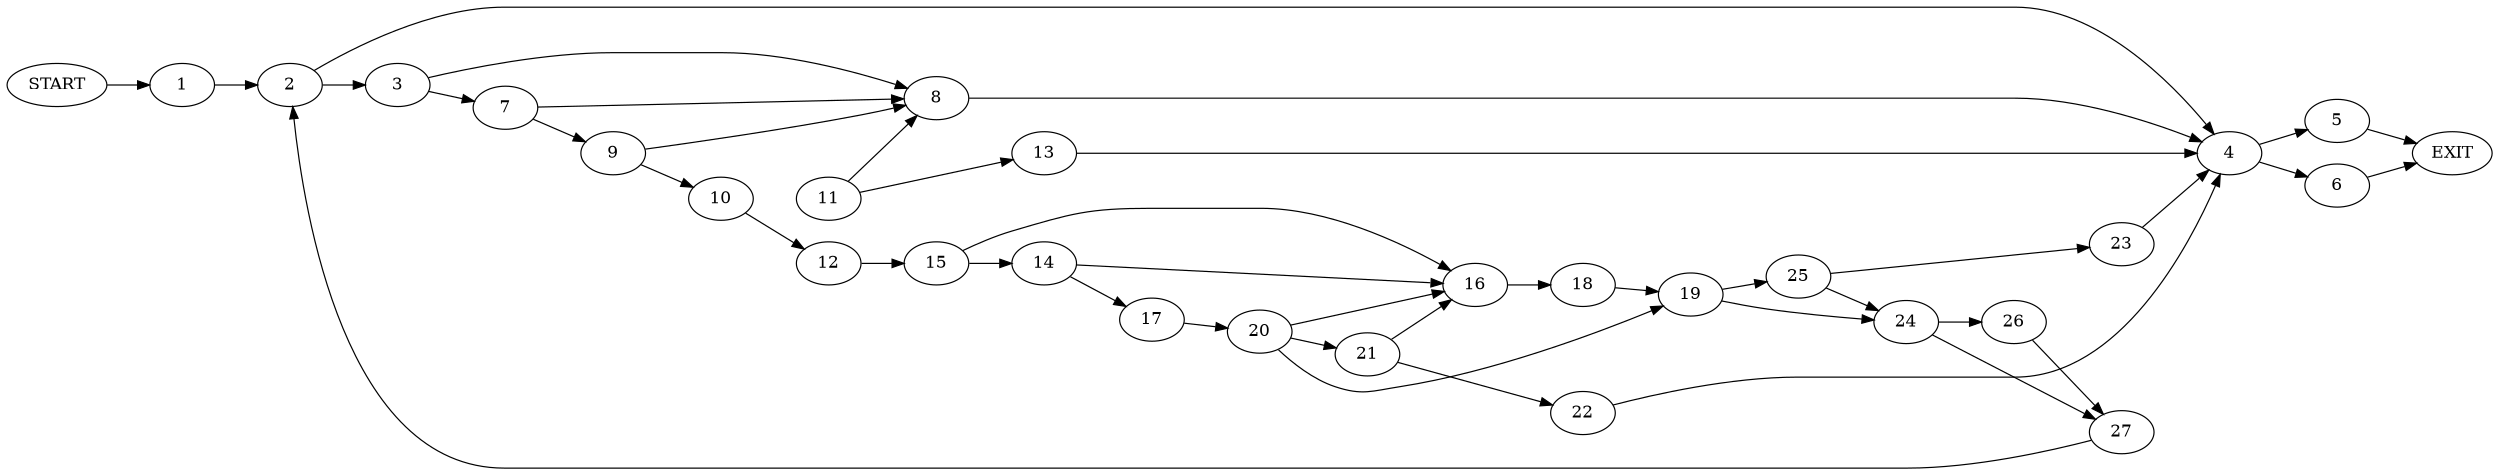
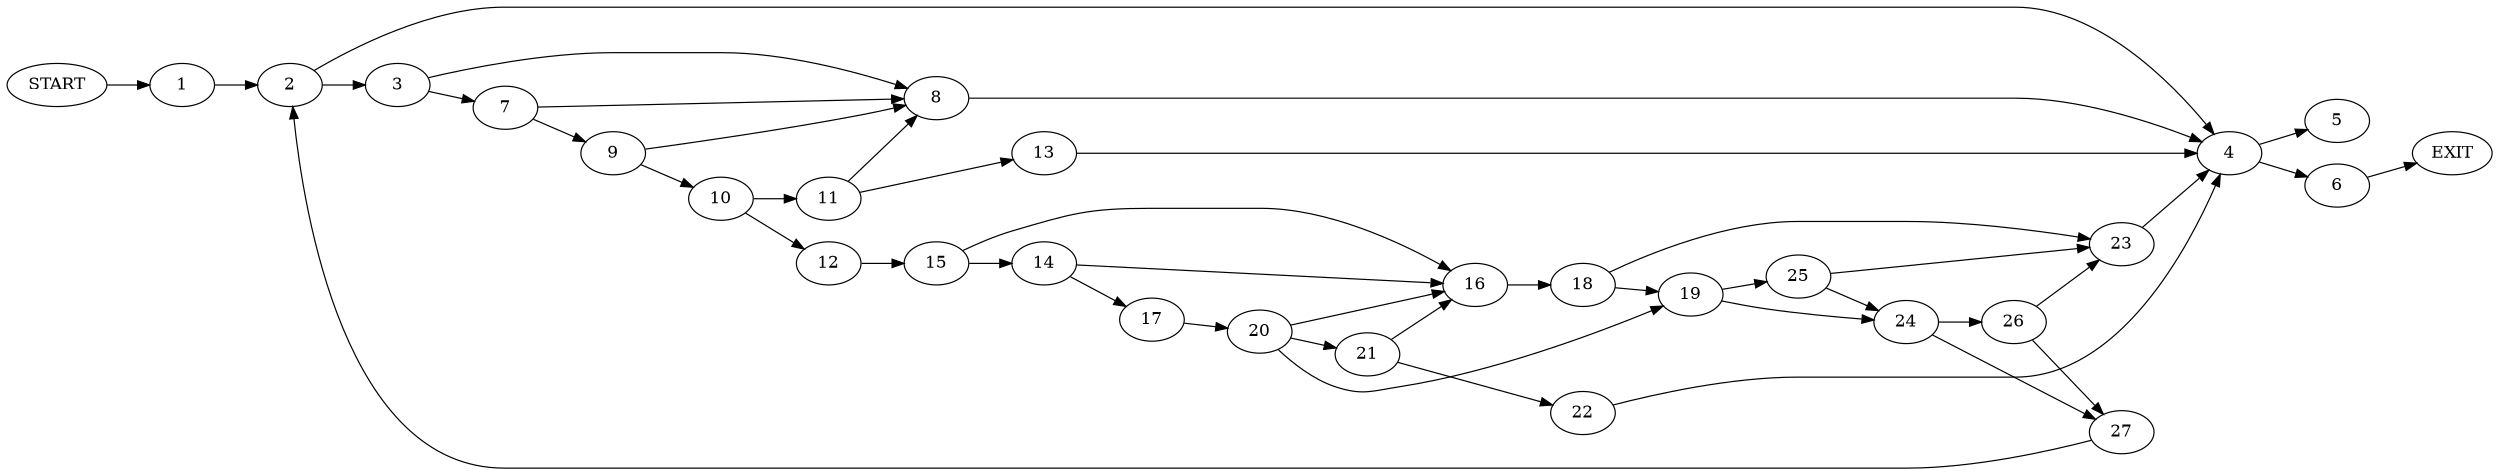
(2386, 135) -> none
none -> (769, 199)
none -> (1840, 221)
none -> (2063, 287)
